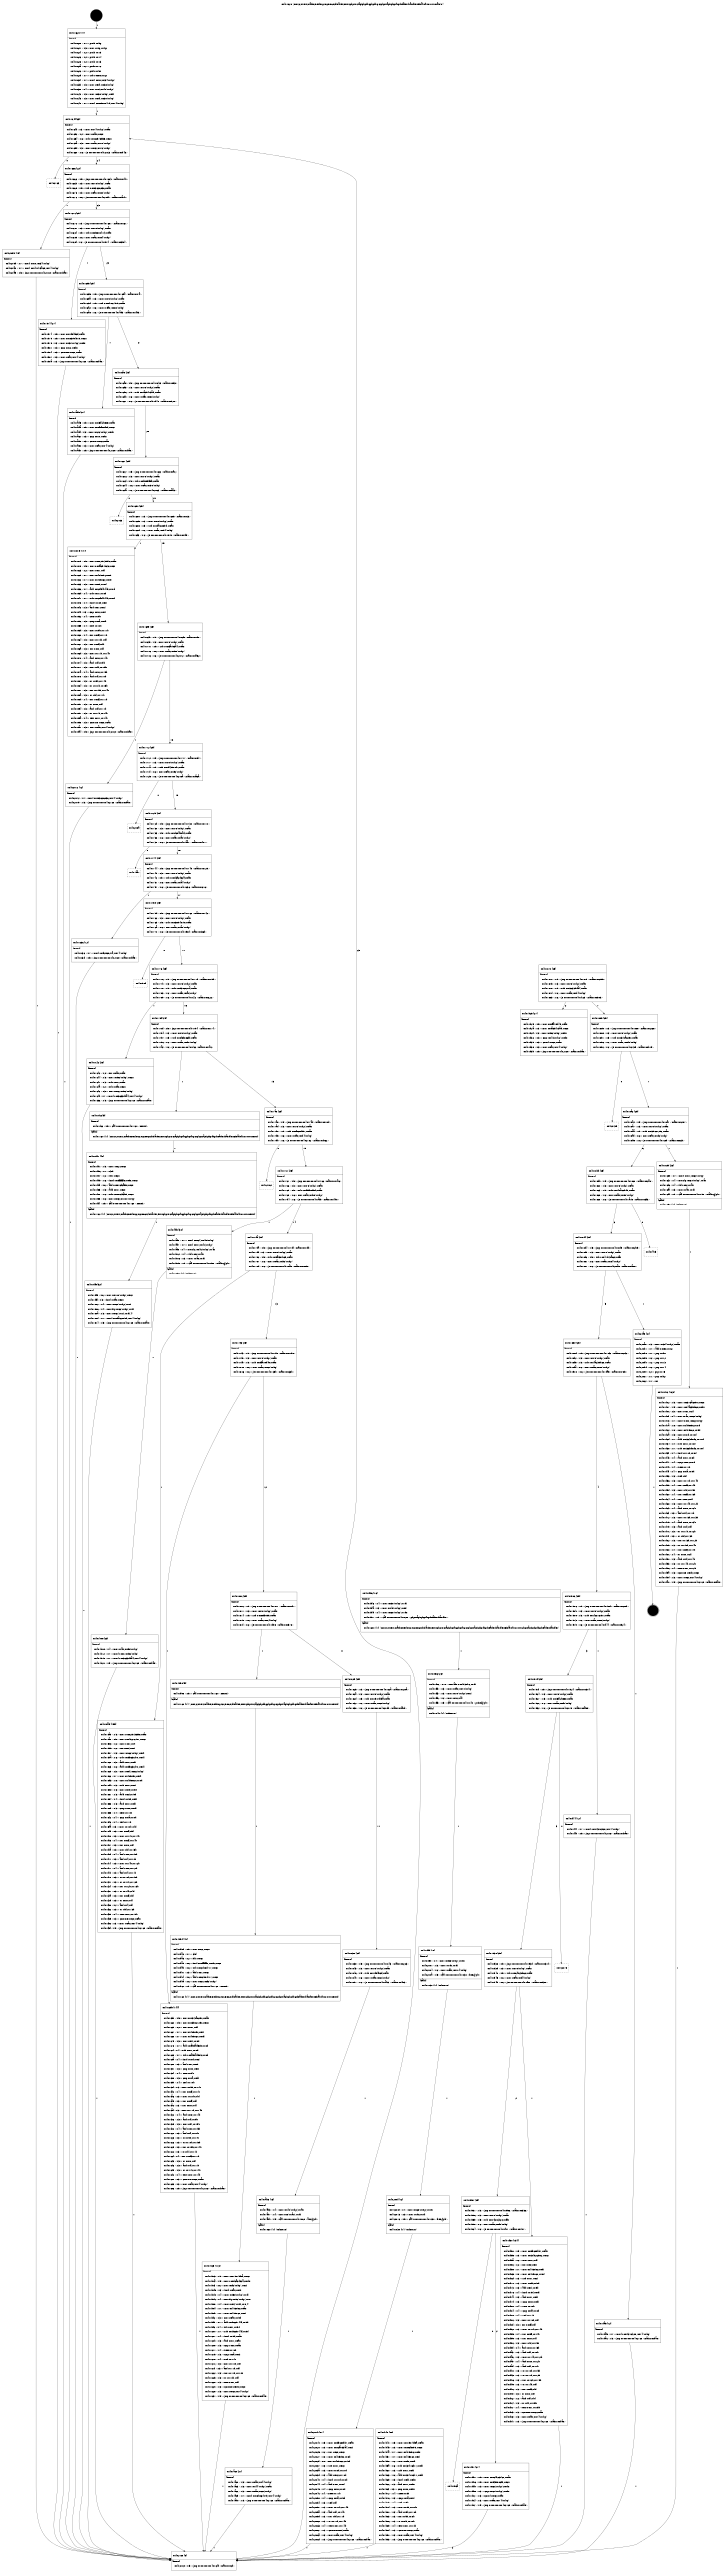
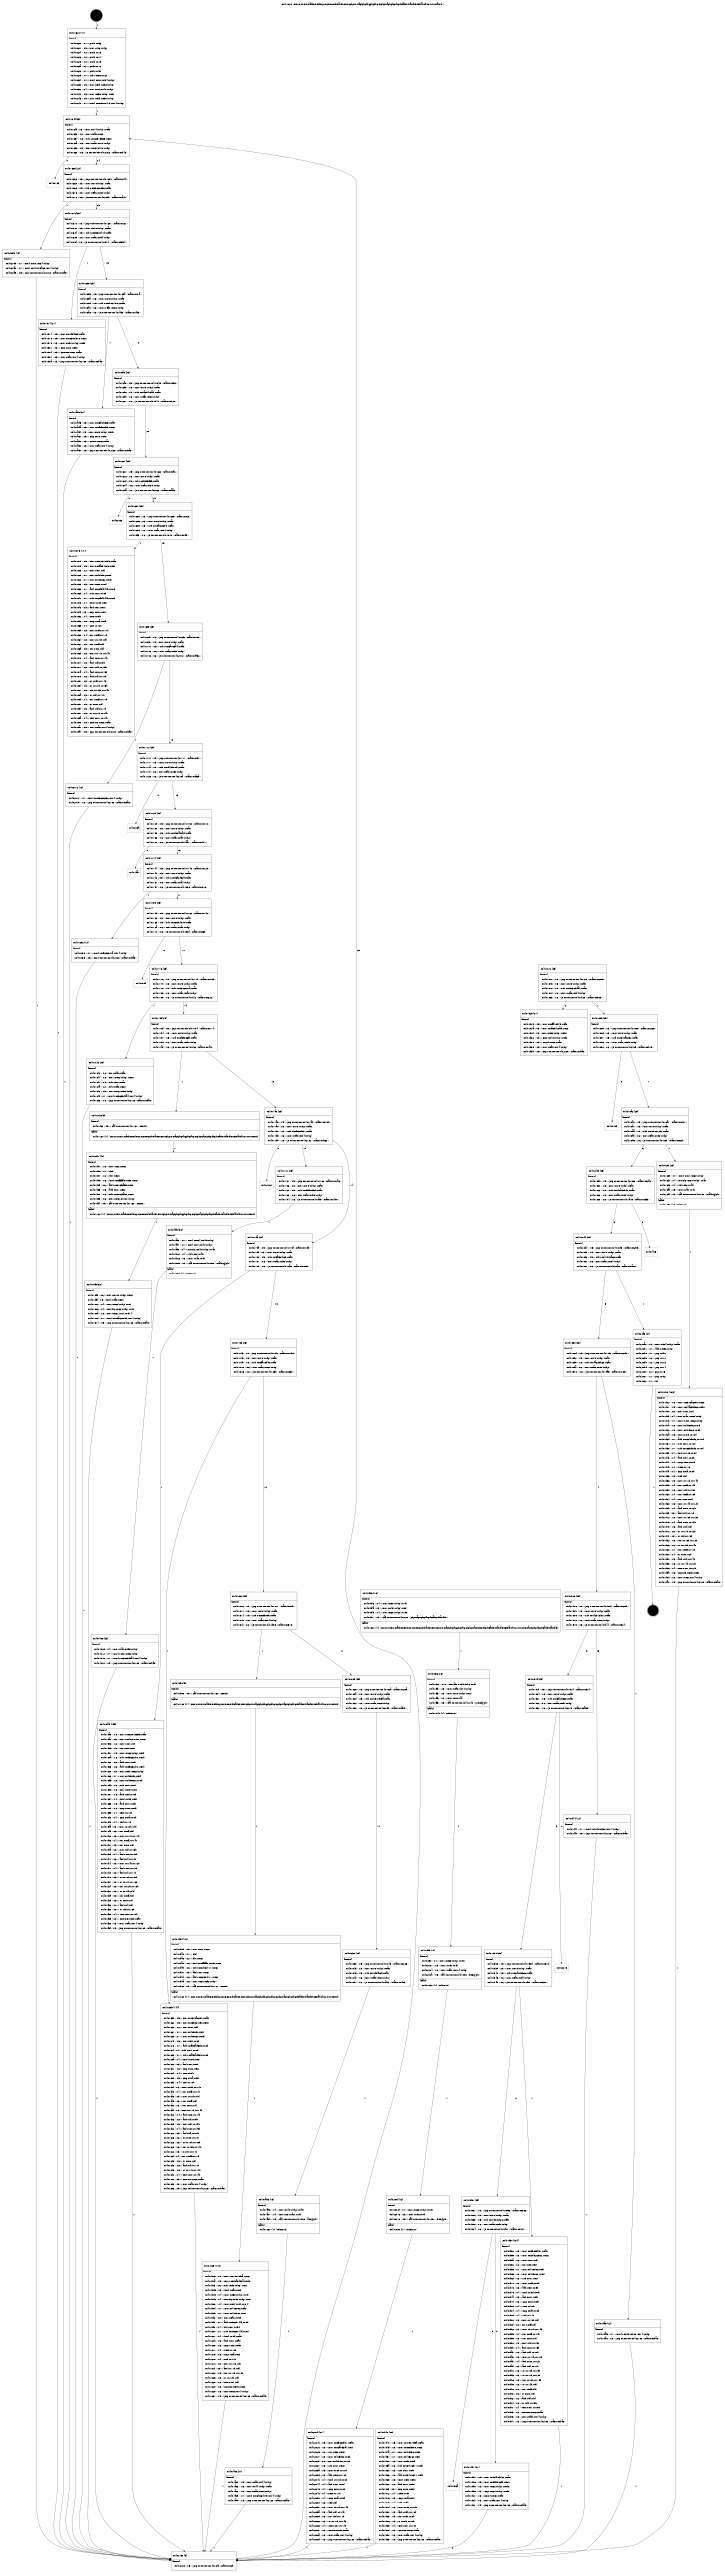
(185, 1006) -> (185, 1006)
(294, 1218) -> (349, 1196)
(598, 1651) -> (598, 1651)
